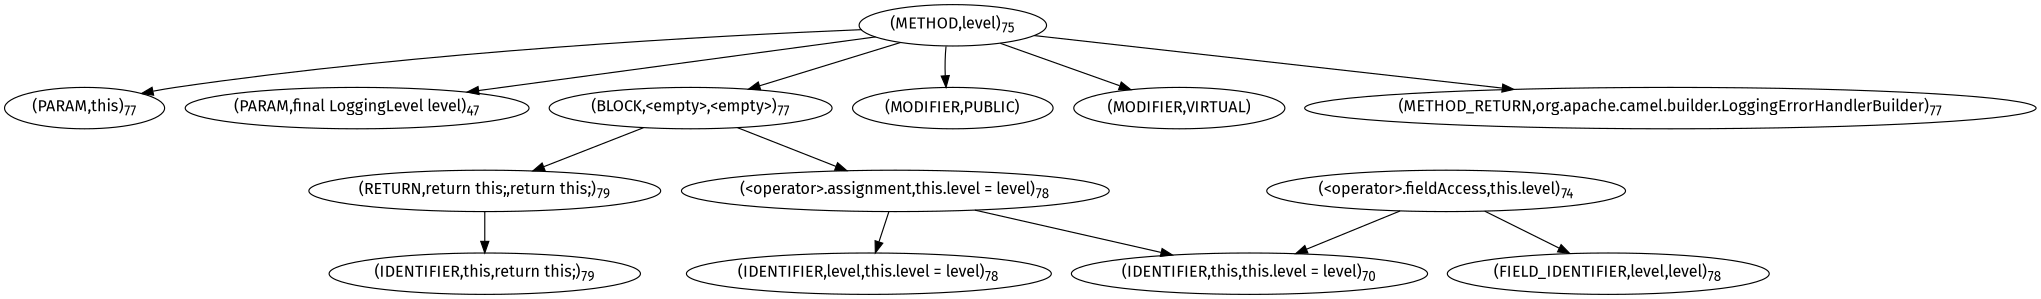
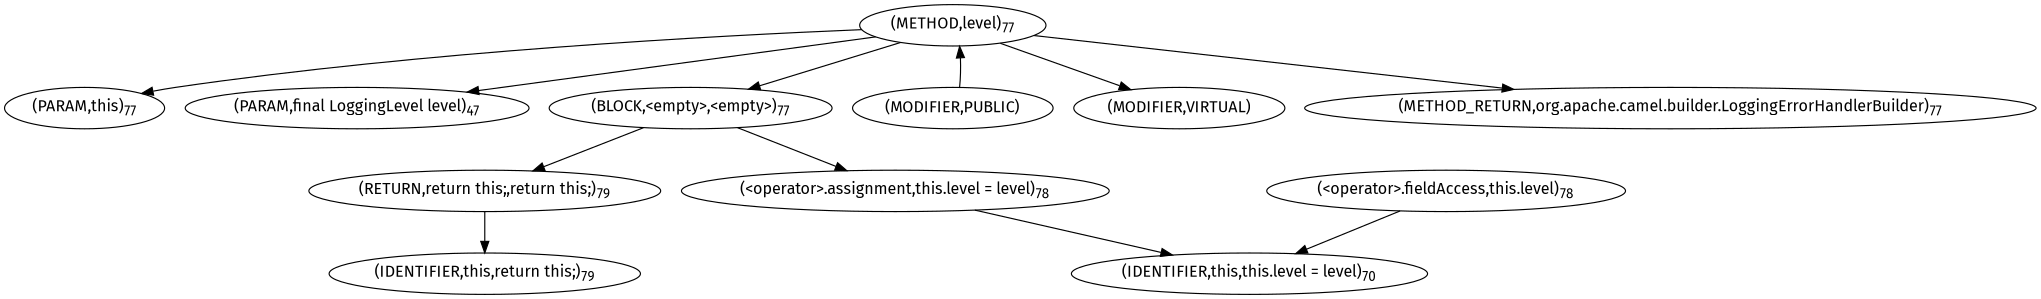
(1009, 24) -> (1009, 24)
(945, 61) -> (961, 73)
(1567, 189) -> (1567, 189)
(869, 274) -> none
(1608, 274) -> none
